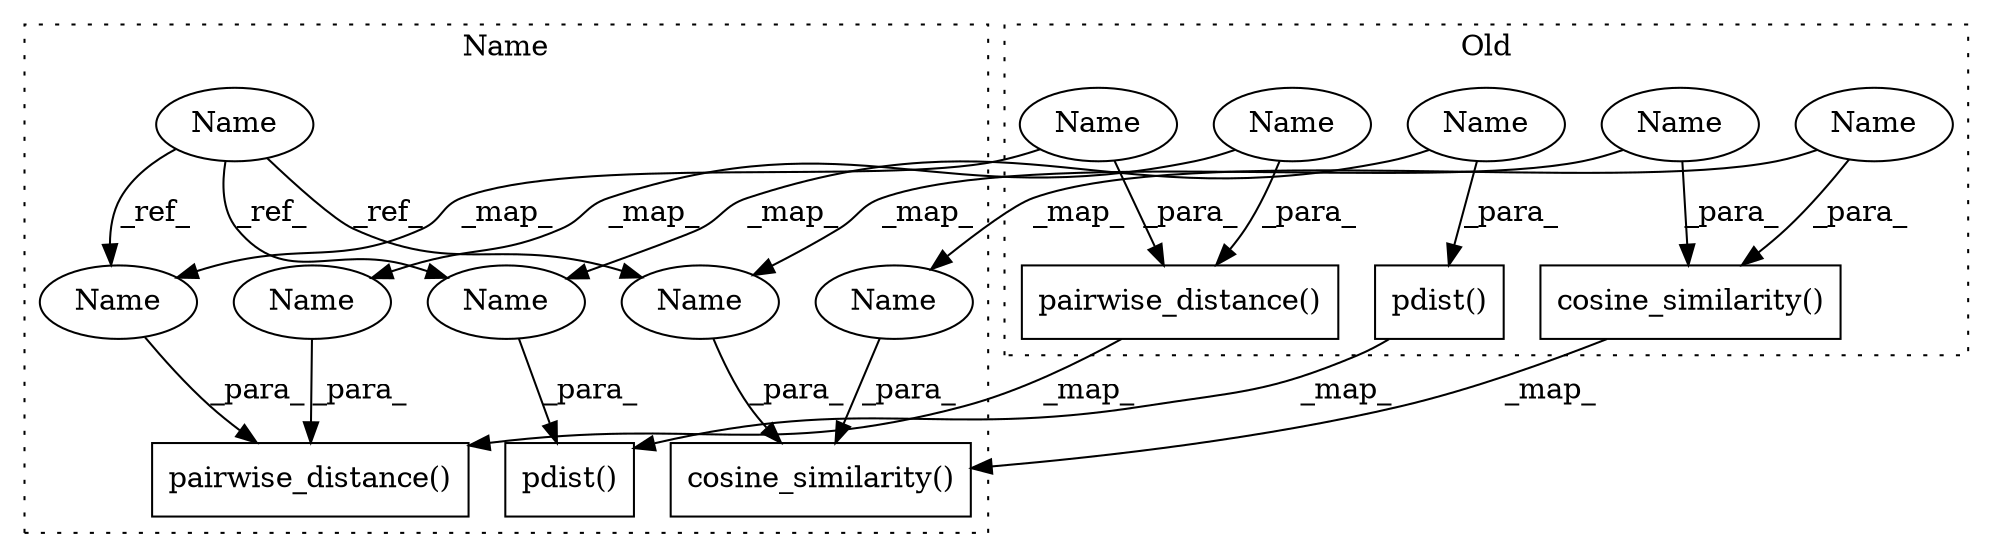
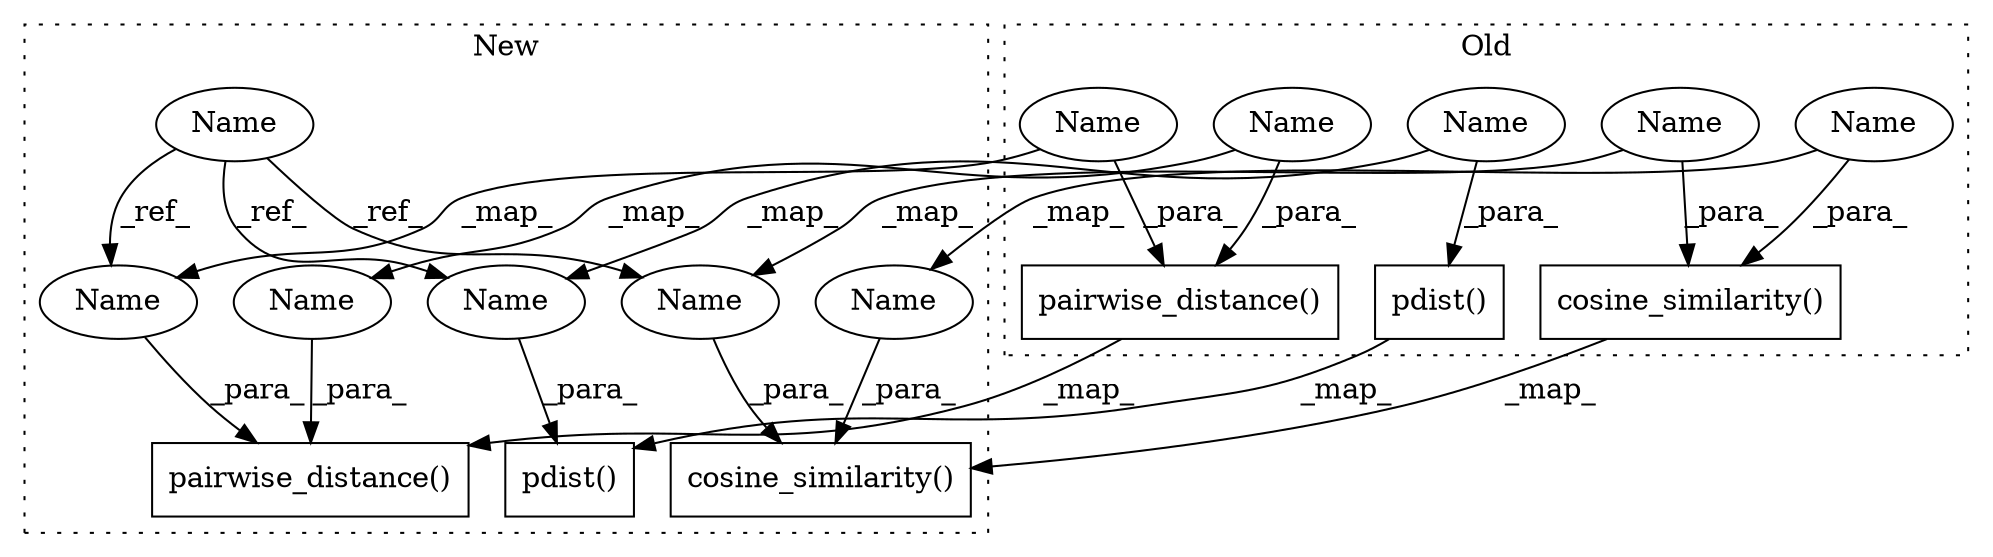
(506, 48) -> (506, 48)
